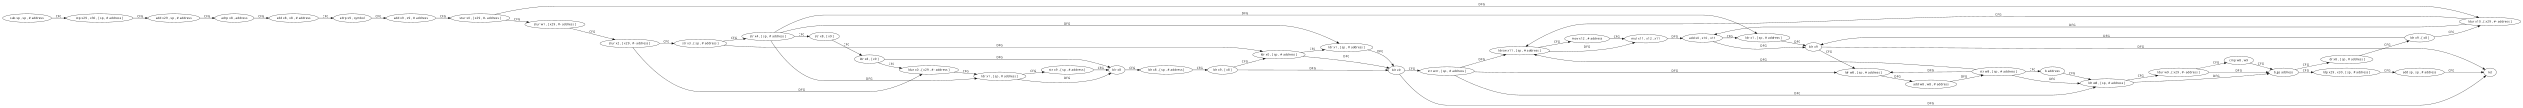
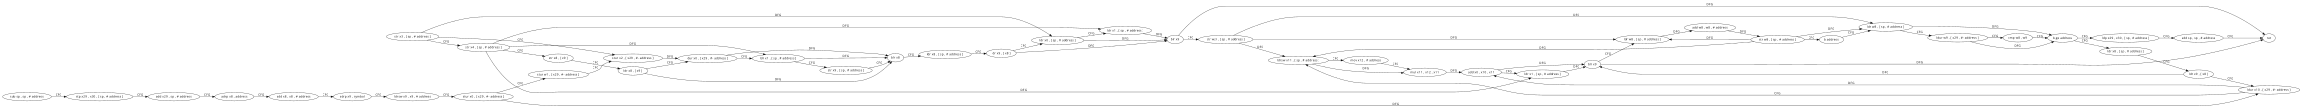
(411, 18) -> (413, 97)
(666, 43) -> (526, 42)
none -> (806, 50)
